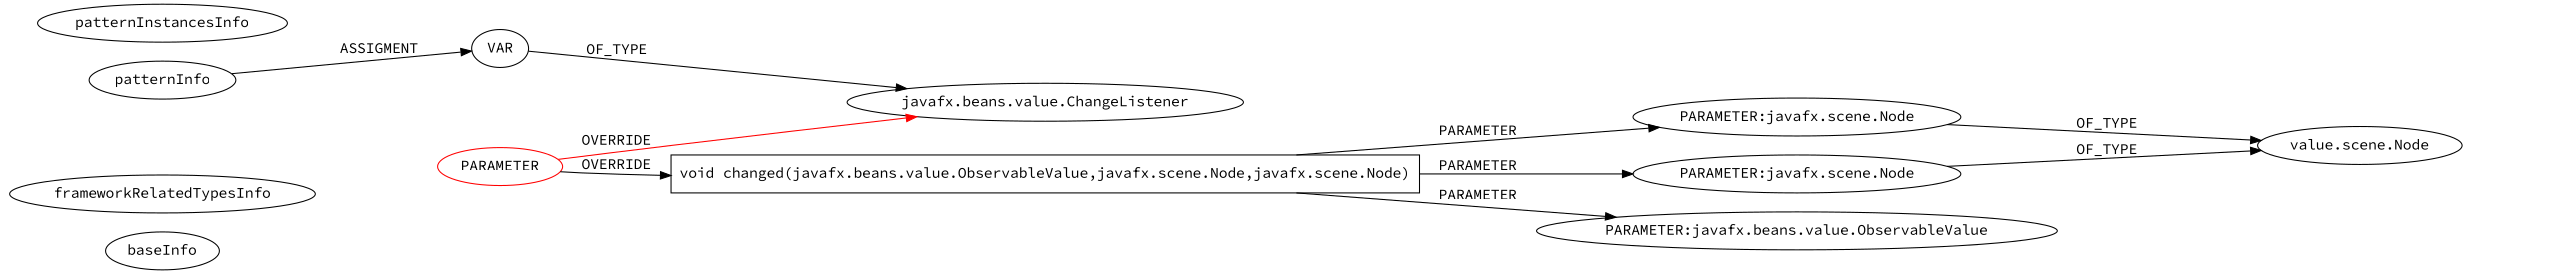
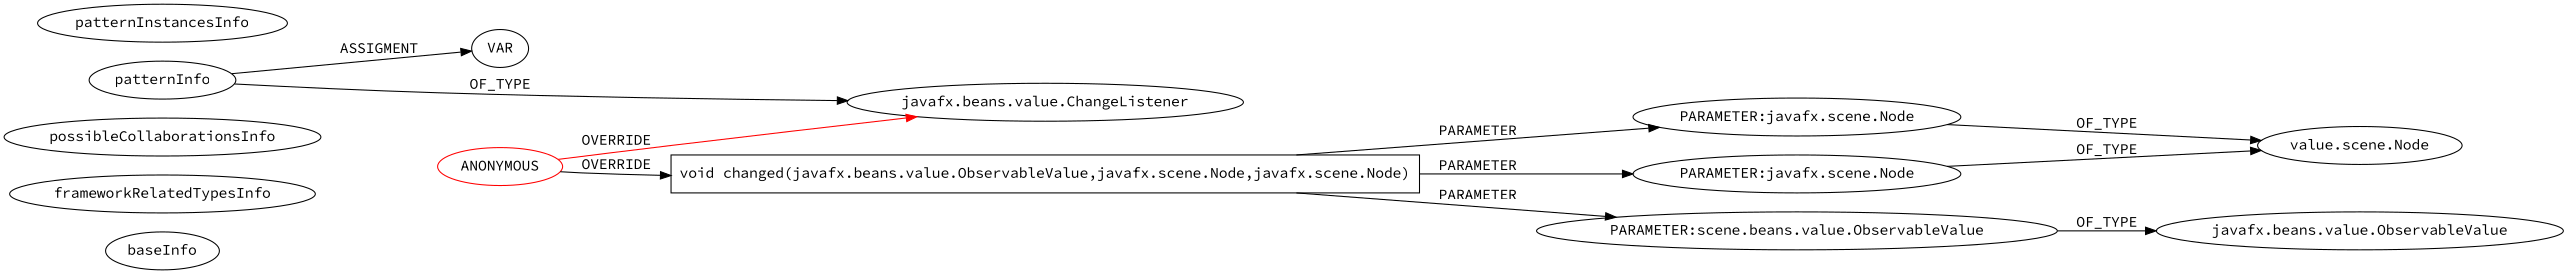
(712, 69) -> (536, 95)
none -> (162, 137)
(500, 167) -> (500, 167)
(1797, 231) -> (1797, 231)
none -> (2360, 231)
